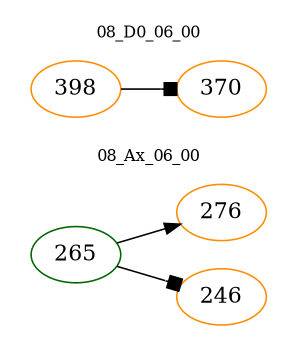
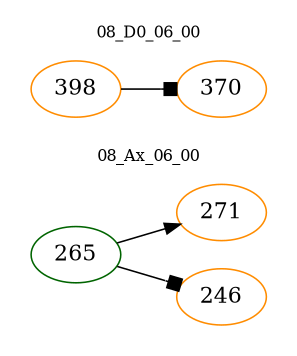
(222, 212) -> (222, 212)
